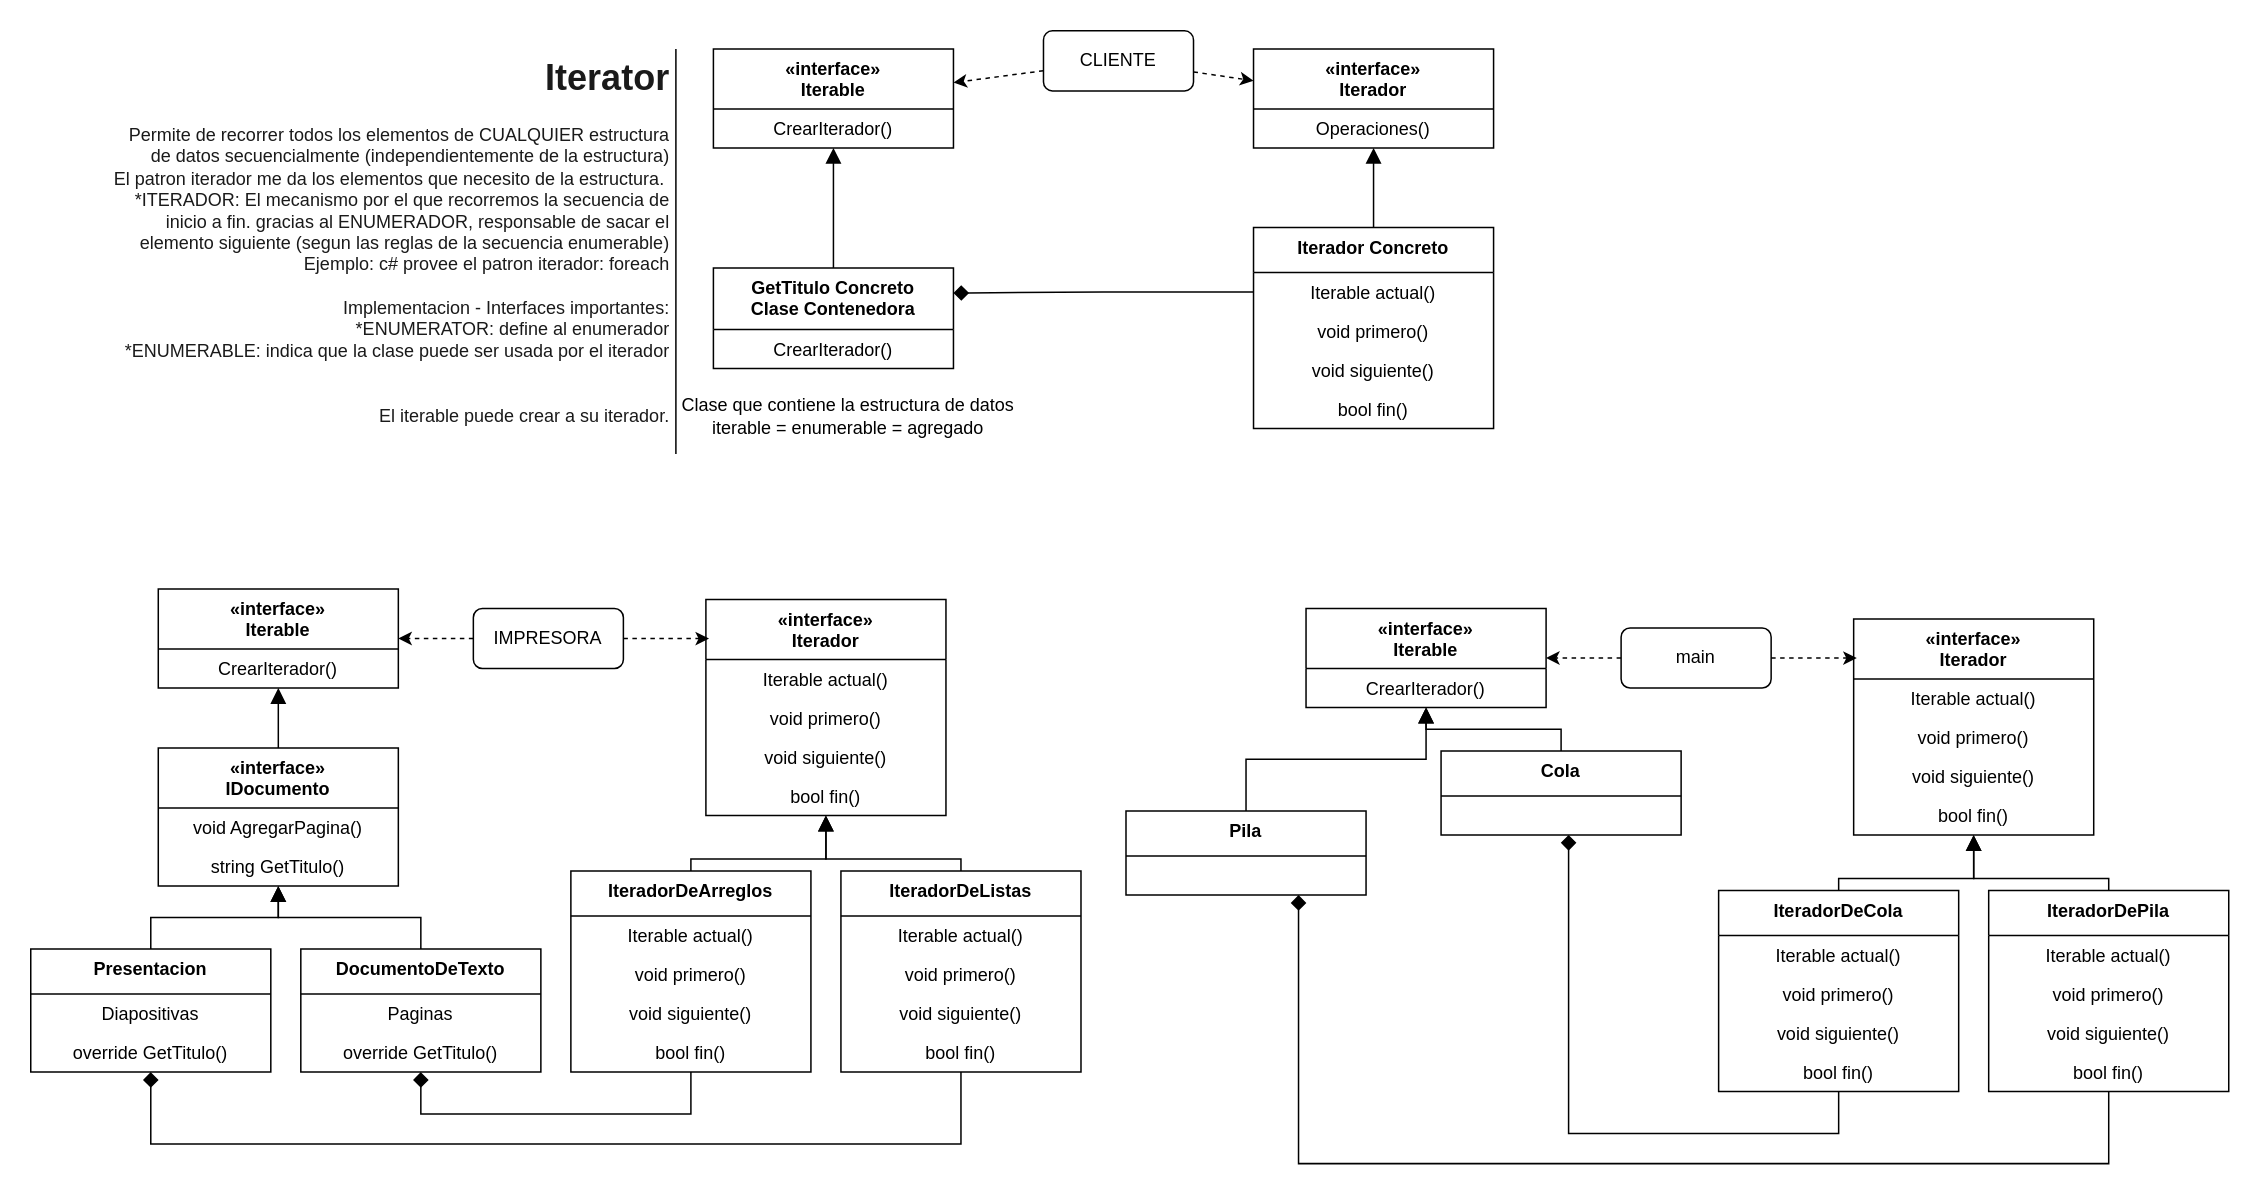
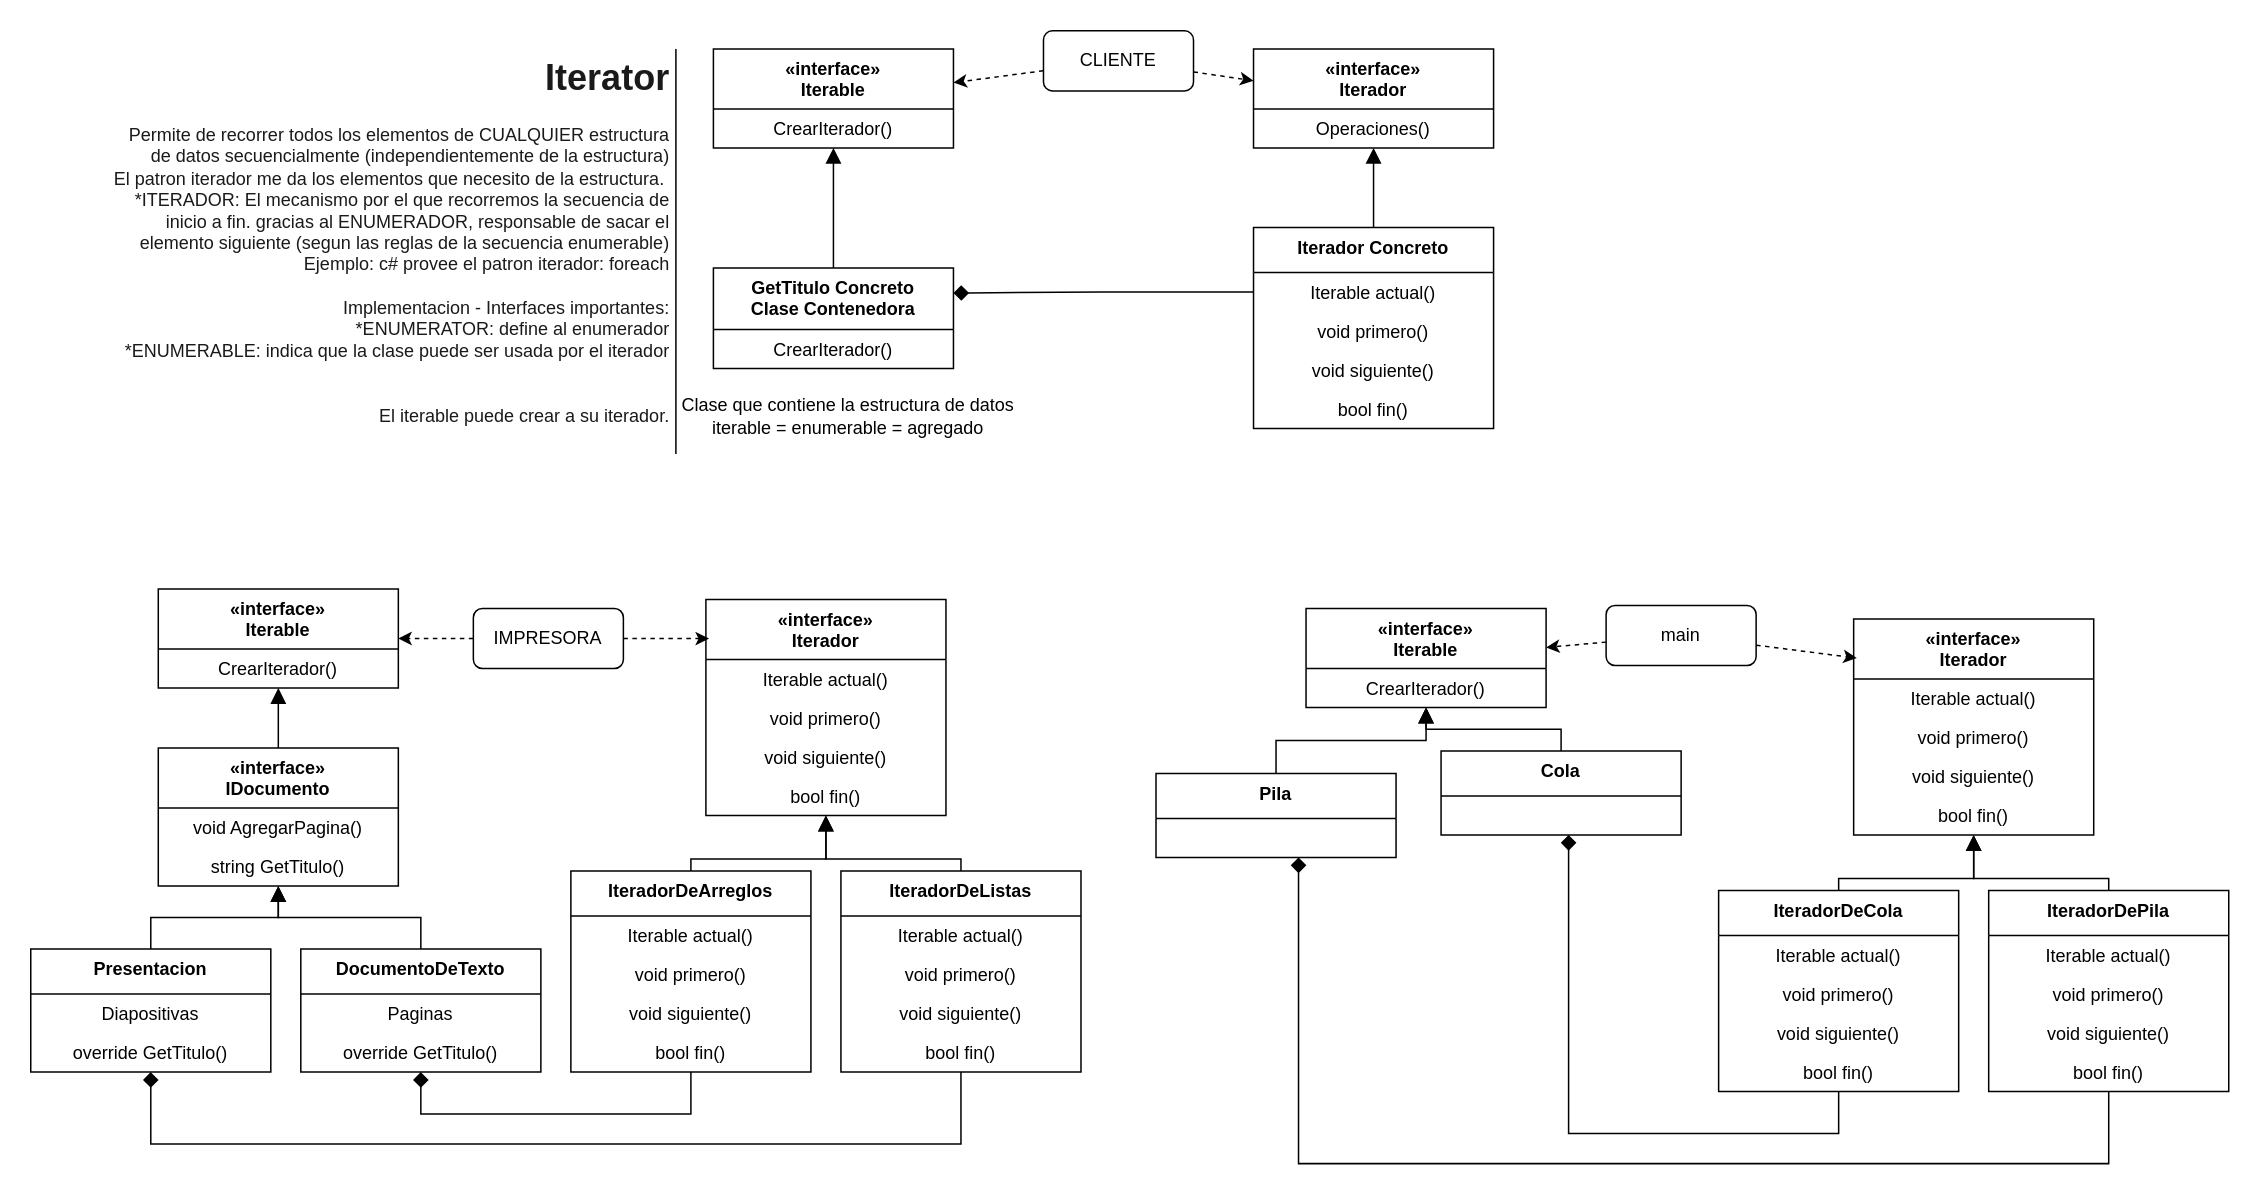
(1696, 658) -> (1681, 635)
(1246, 853) -> (1276, 815)
